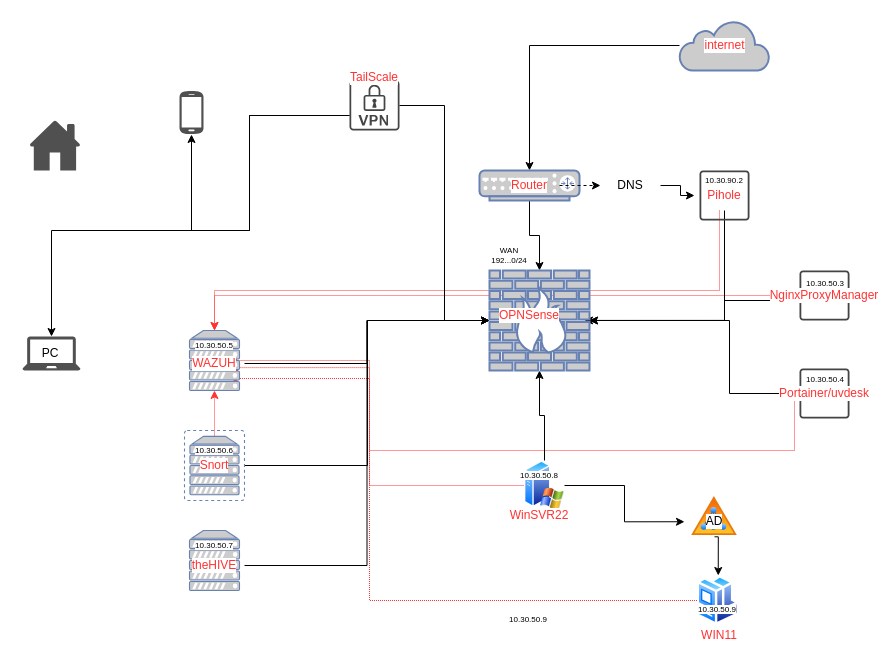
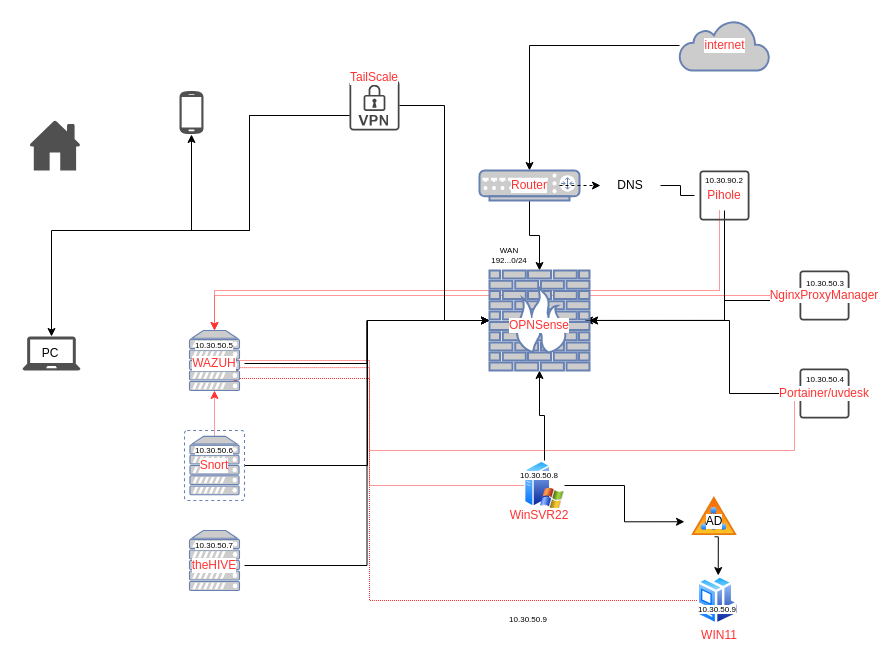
(686, 196) -> (688, 196)
(530, 316) -> (540, 326)
